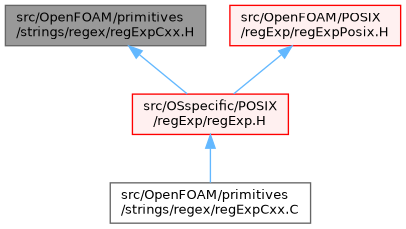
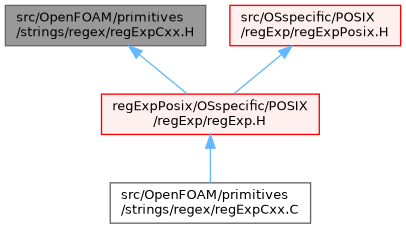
(315, 26) -> (315, 26)
(210, 114) -> (210, 114)
